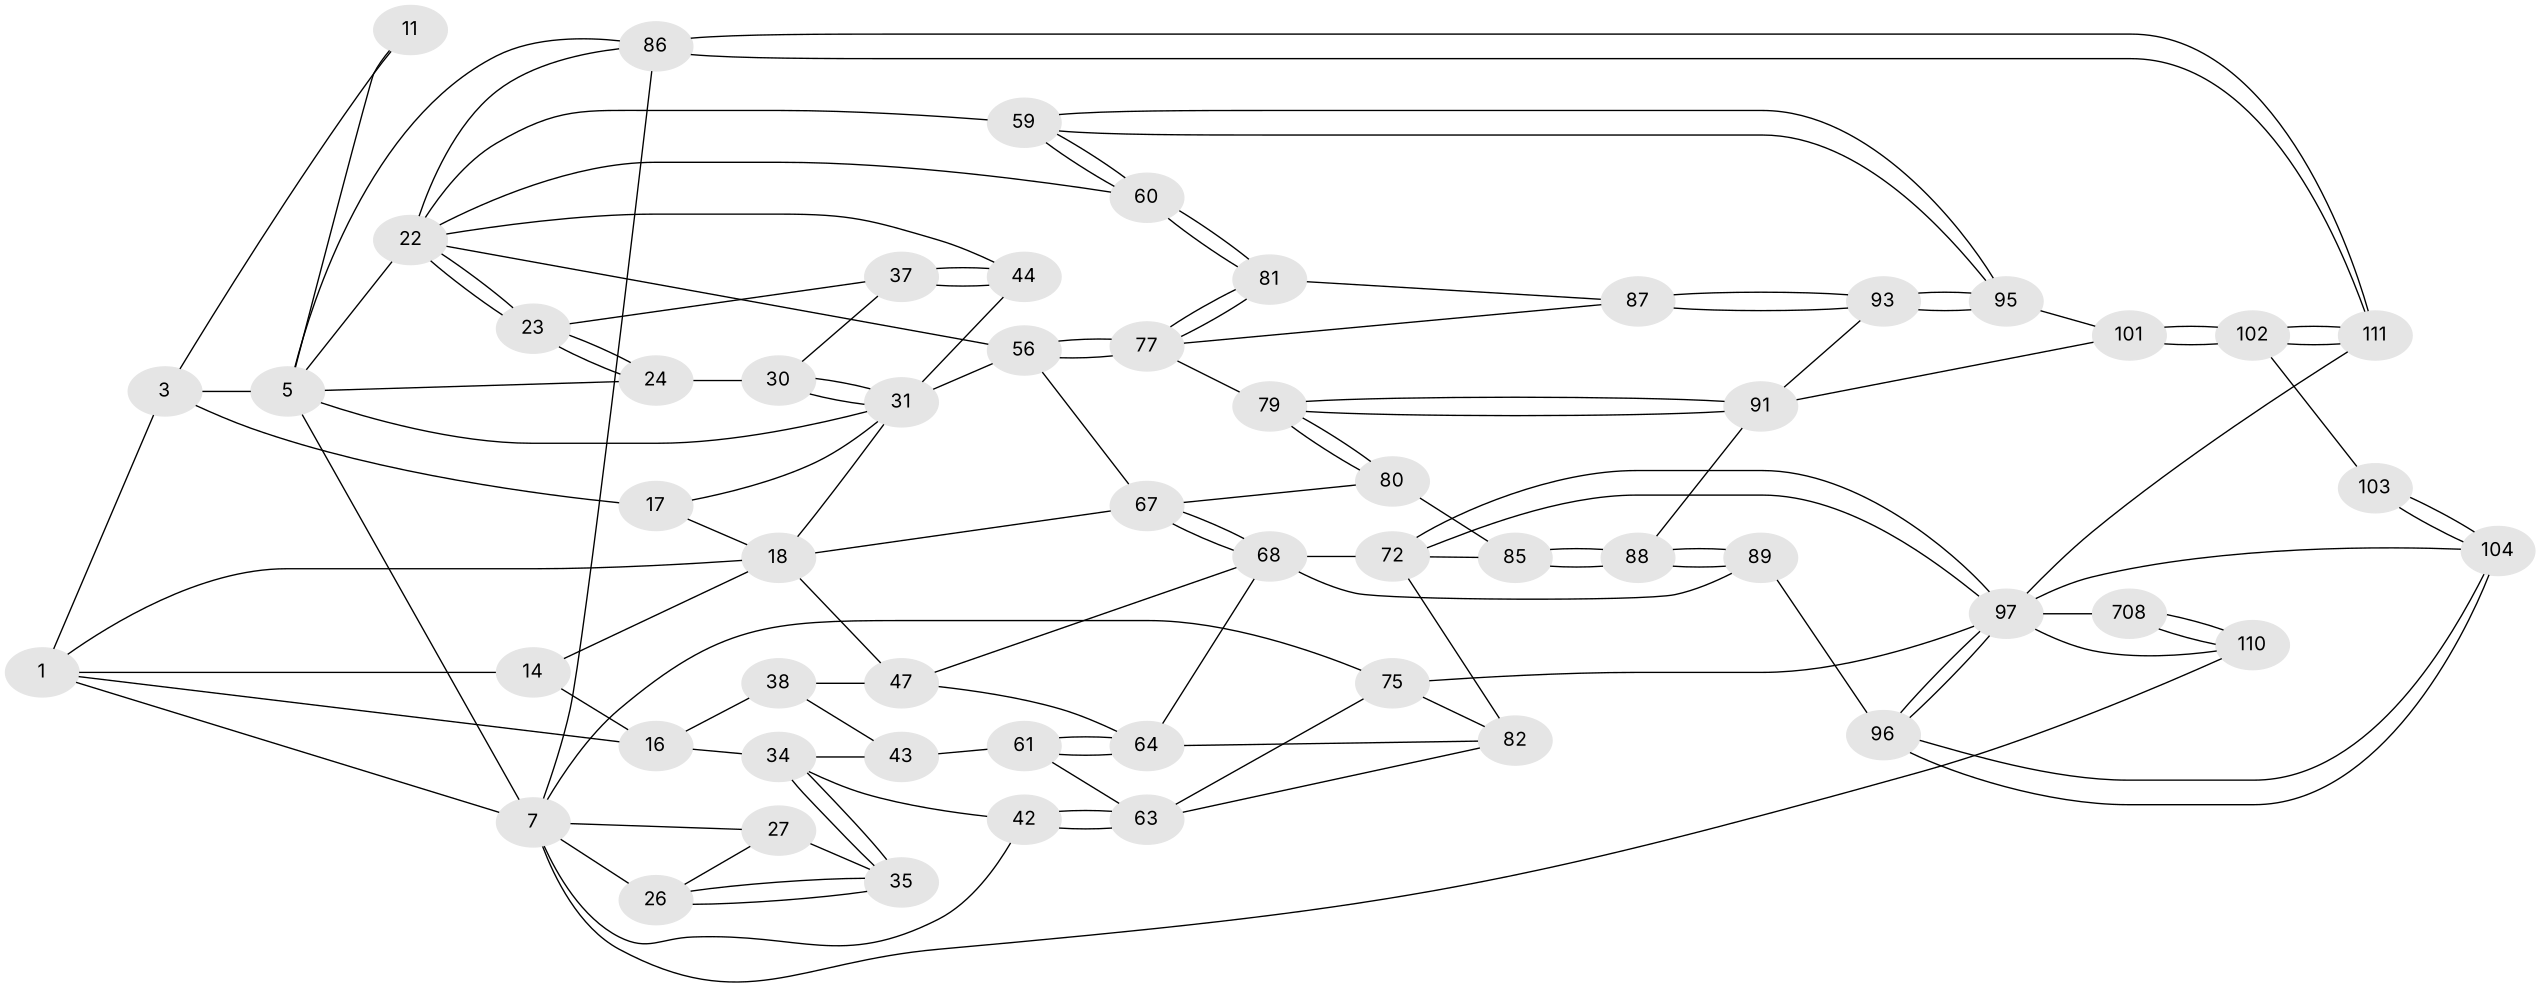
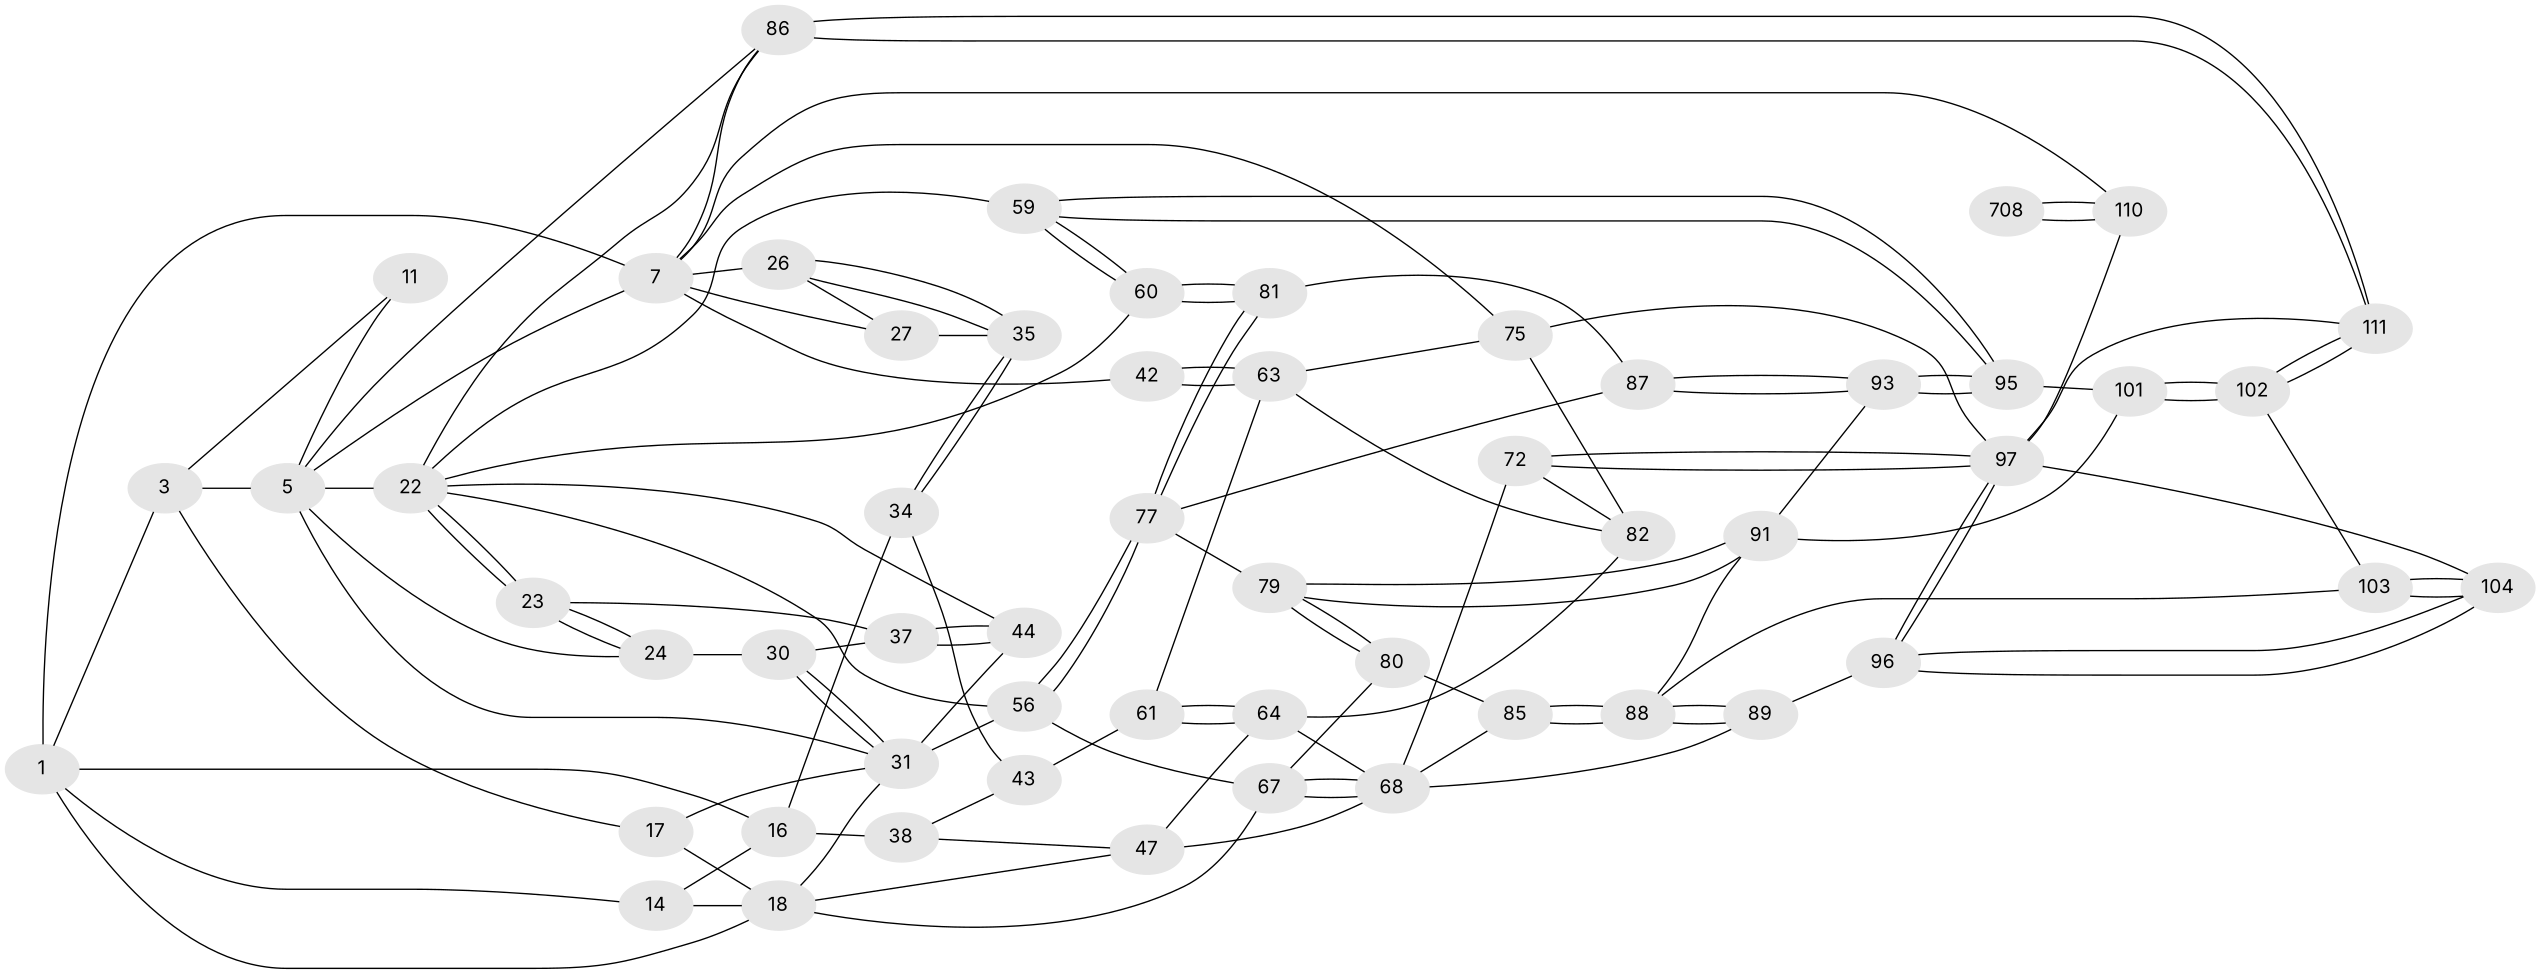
(1454, 557) -> (1454, 752)
none -> (1988, 599)
(2068, 614) -> none
(896, 802) -> none
